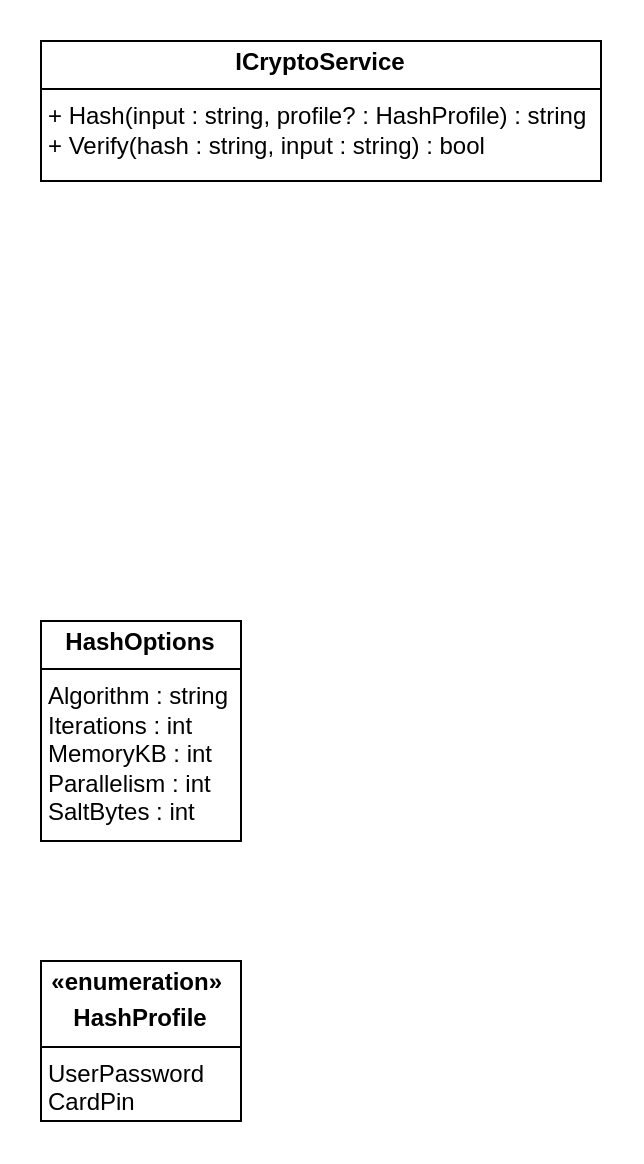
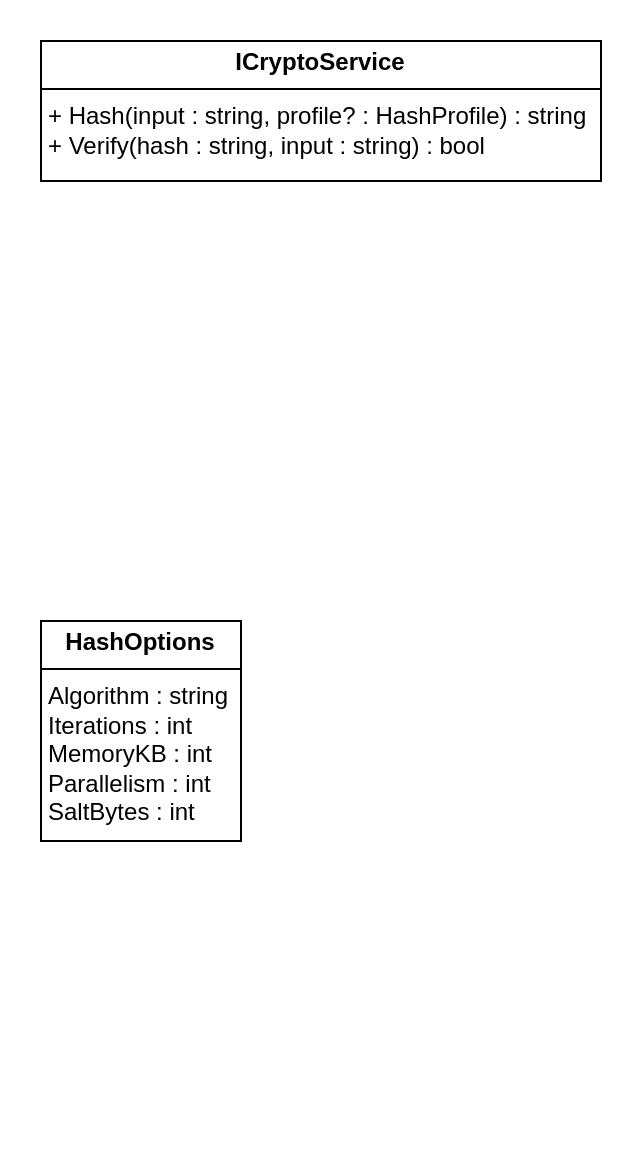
(141, 1041) -> none
